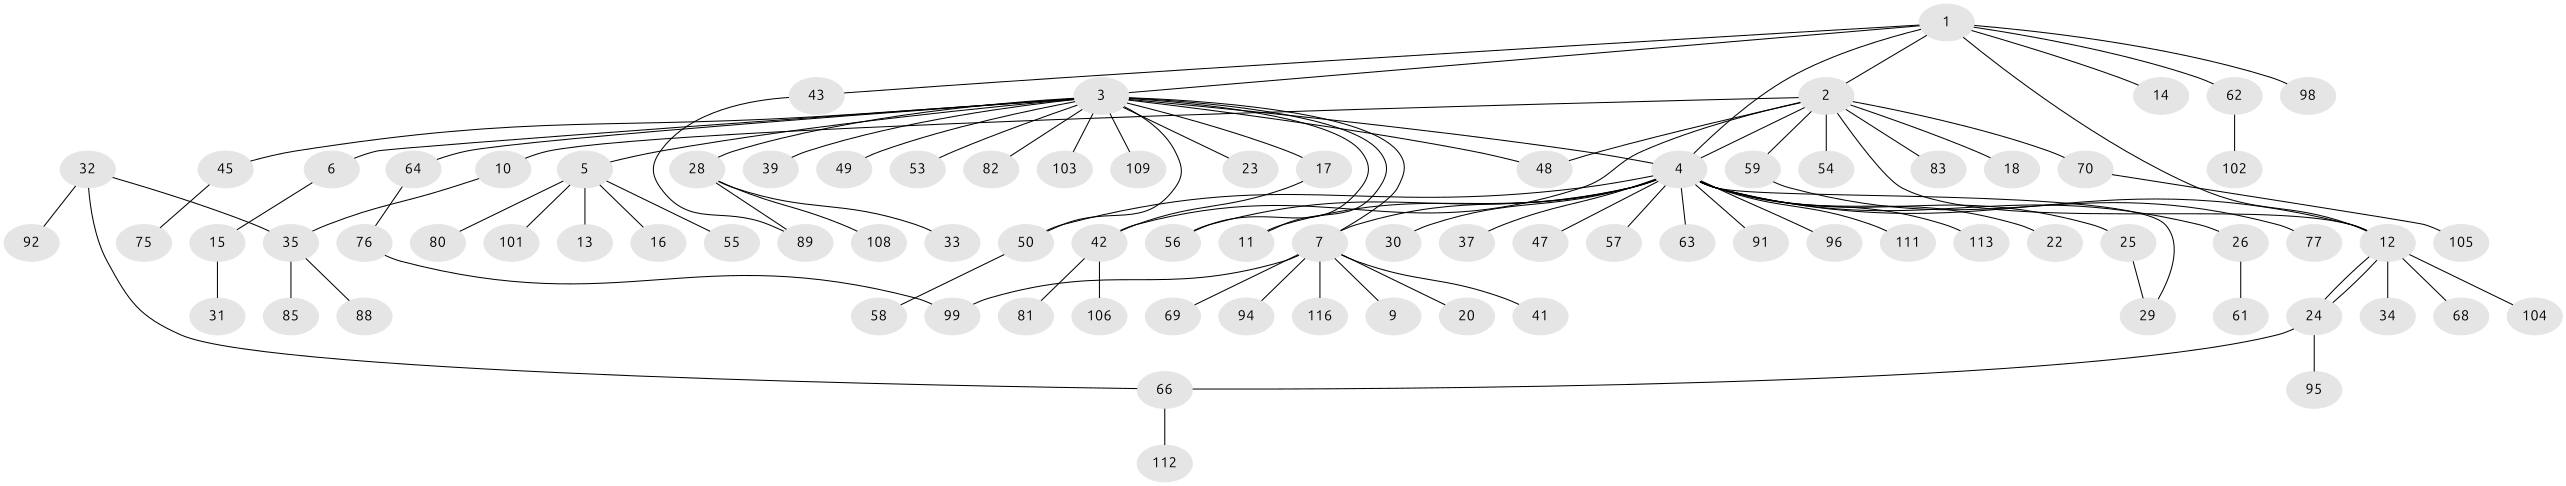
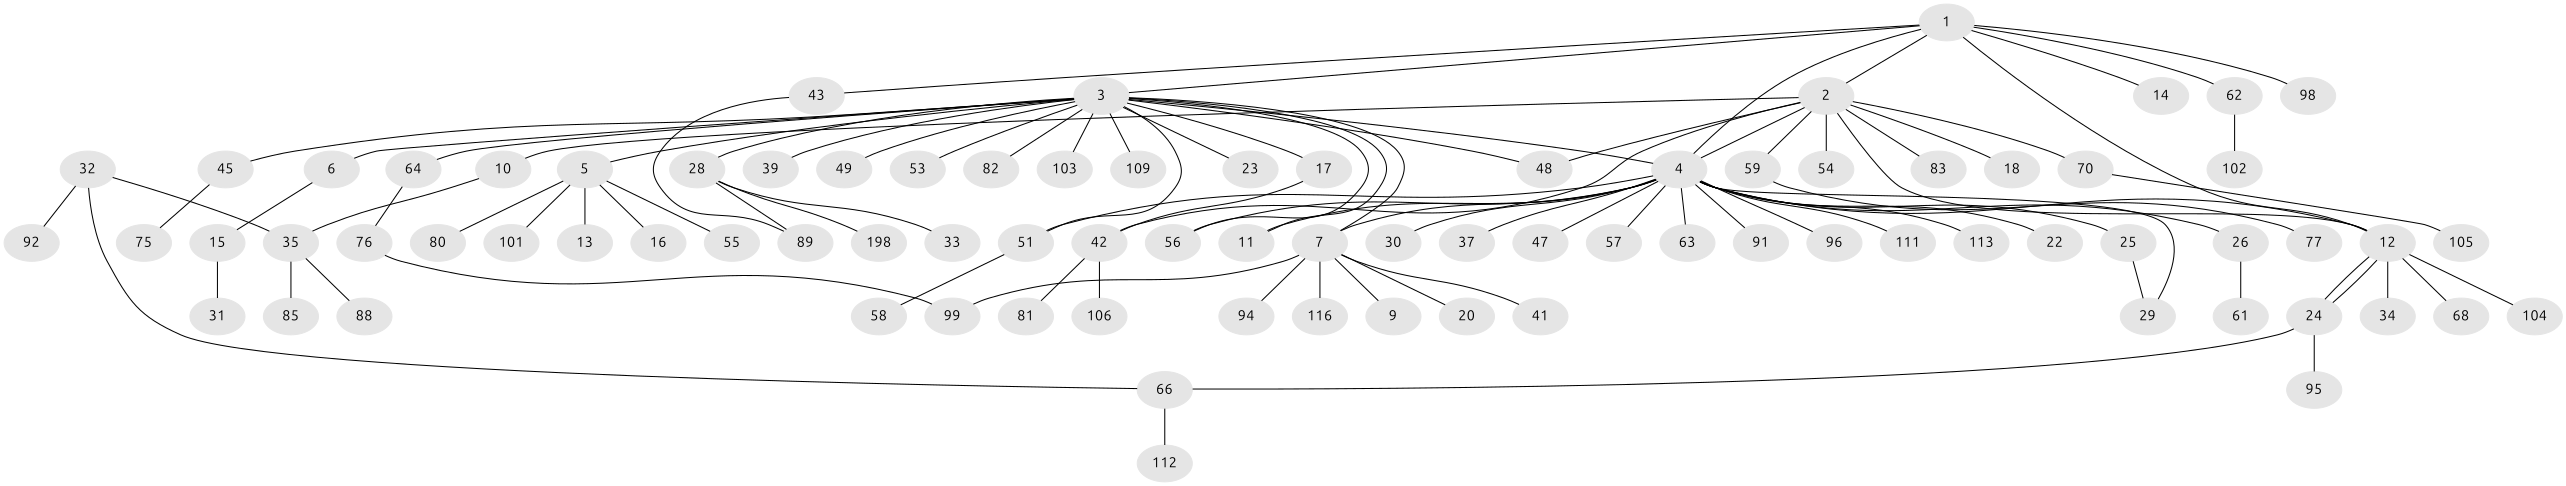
(879, 243) -> (879, 243)
(1026, 243) -> (1026, 243)
(1173, 316) -> none
